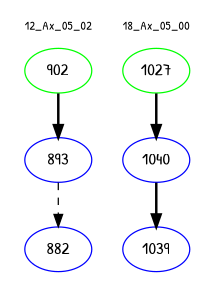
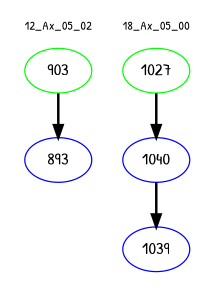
(58, 71) -> (58, 71)
(58, 249) -> none
